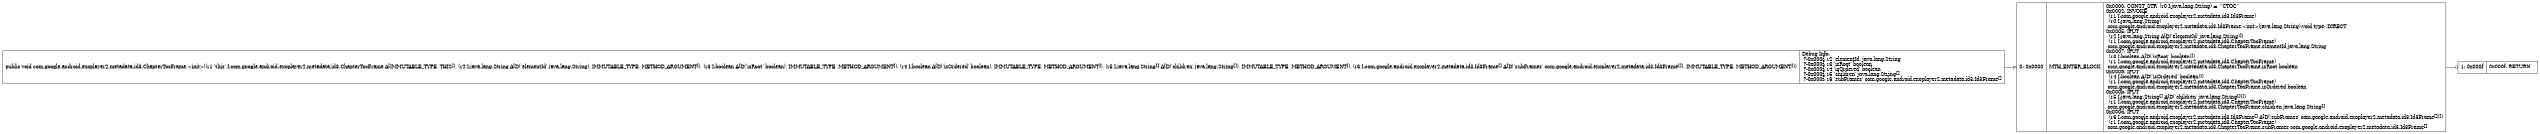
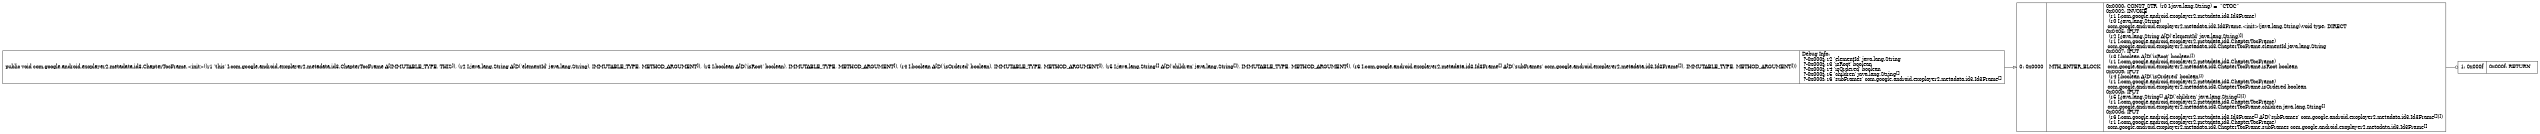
(2124, 32) -> (2124, 32)
